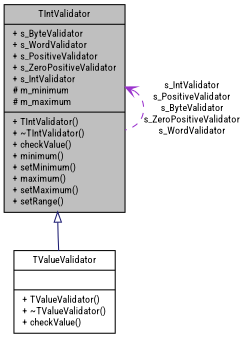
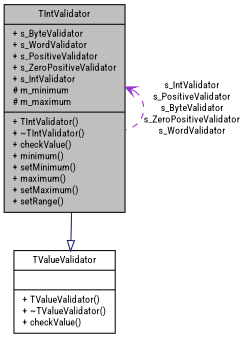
(58, 237) -> (71, 226)
